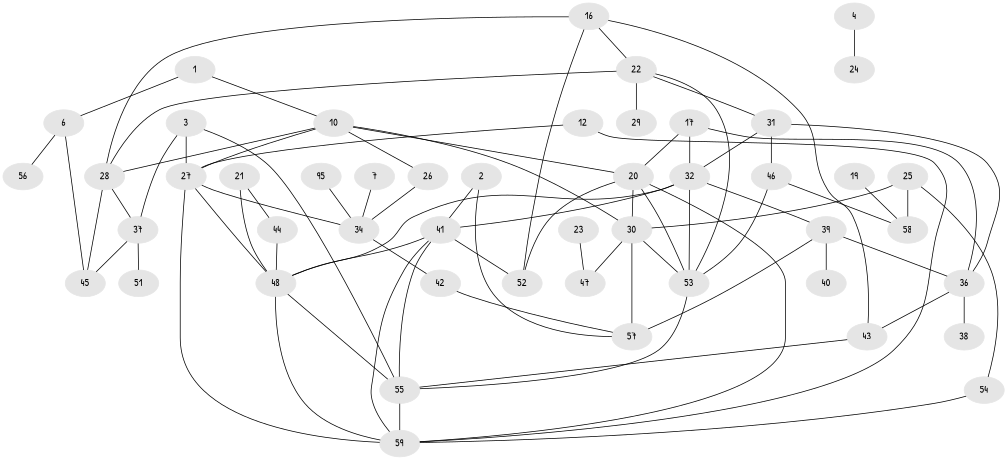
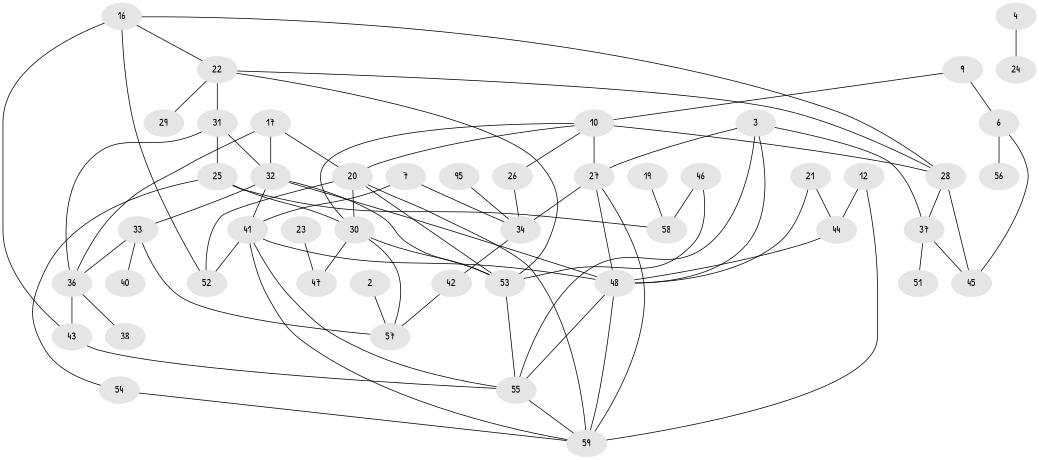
(195, 70) -> (963, 70)
(381, 139) -> (850, 203)
(771, 150) -> (217, 155)
(459, 206) -> (336, 201)
(826, 230) -> (138, 230)
none -> (743, 247)
